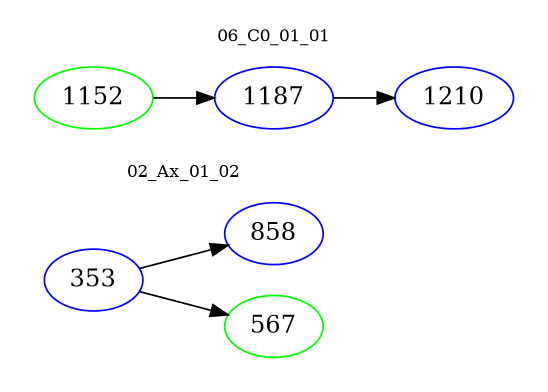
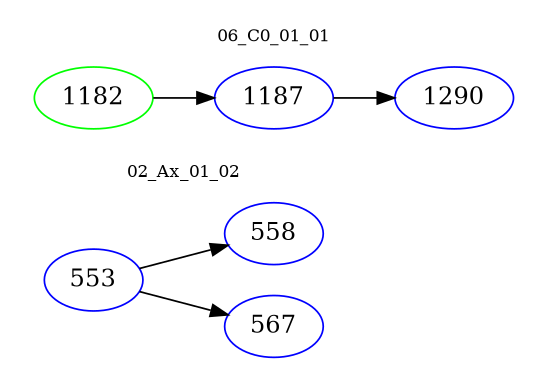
(94, 98) -> (94, 98)
(454, 98) -> (454, 98)
(274, 234) -> (274, 234)
(94, 280) -> (94, 280)
(274, 326) -> (274, 326)
